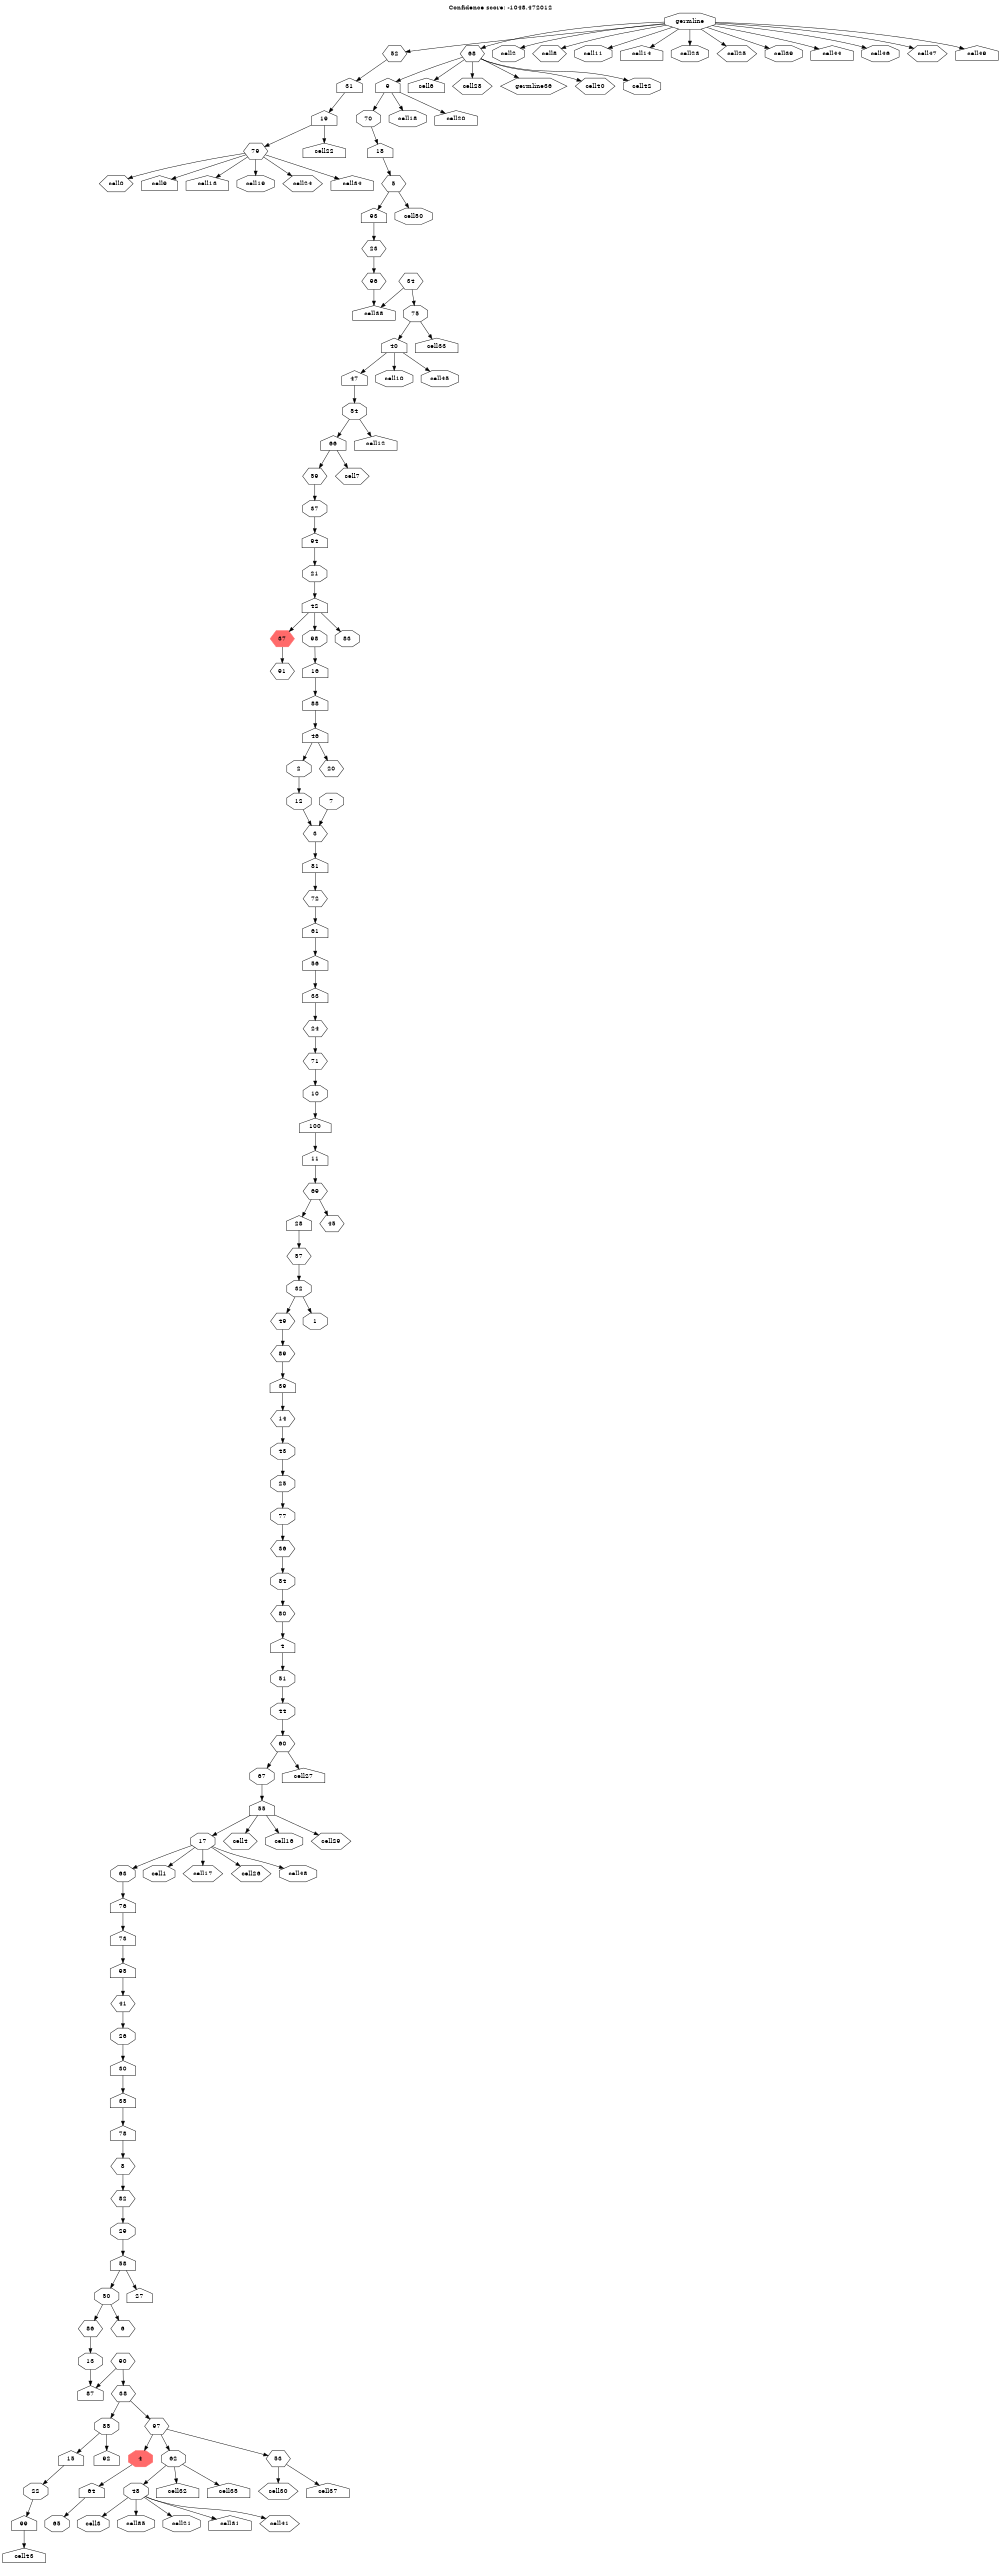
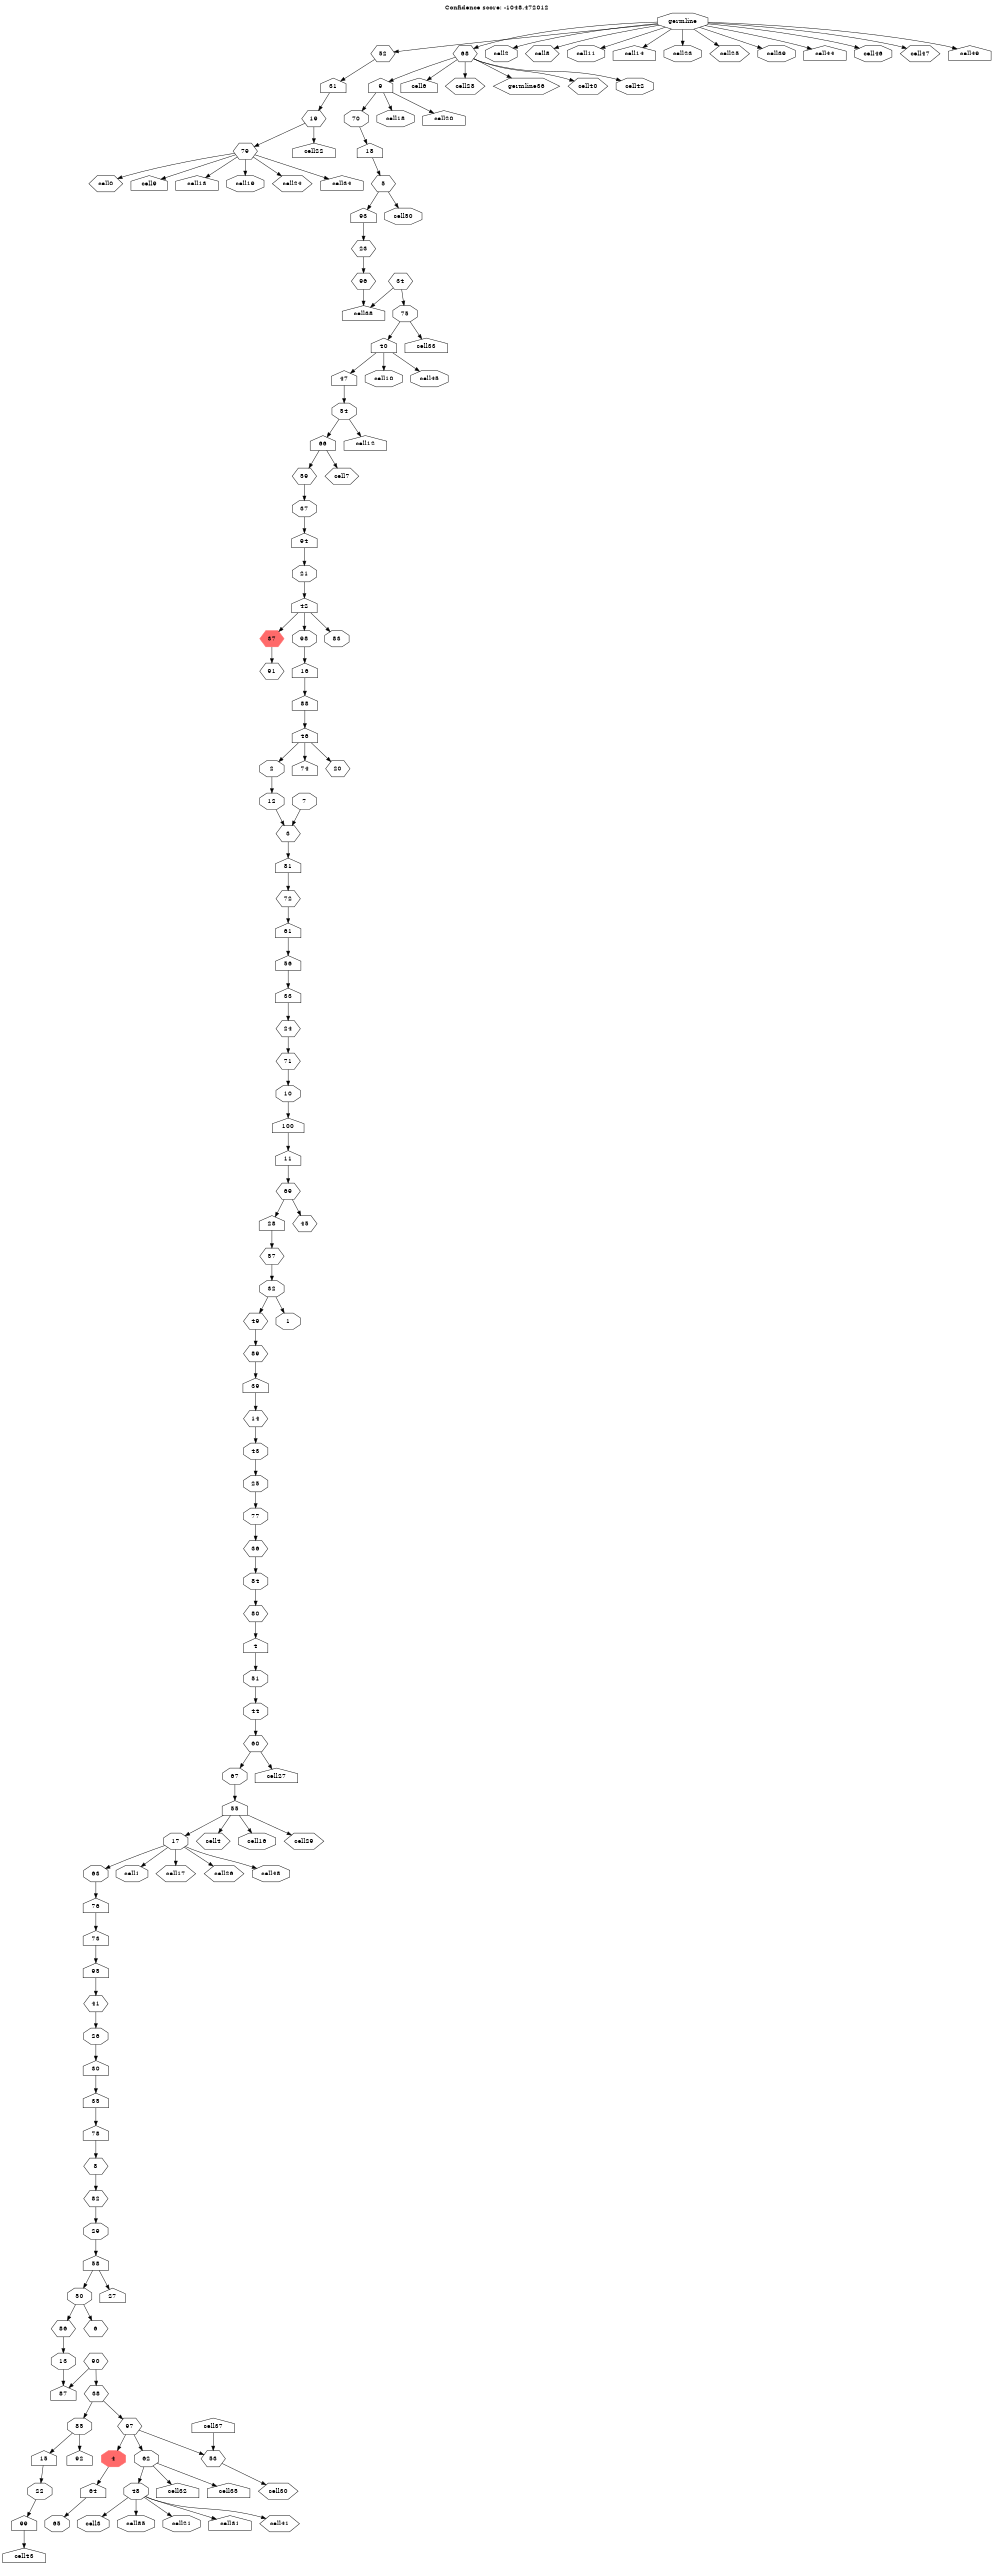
(324, 119) -> (314, 119)
none -> (305, 769)
(301, 2474) -> (213, 2439)
